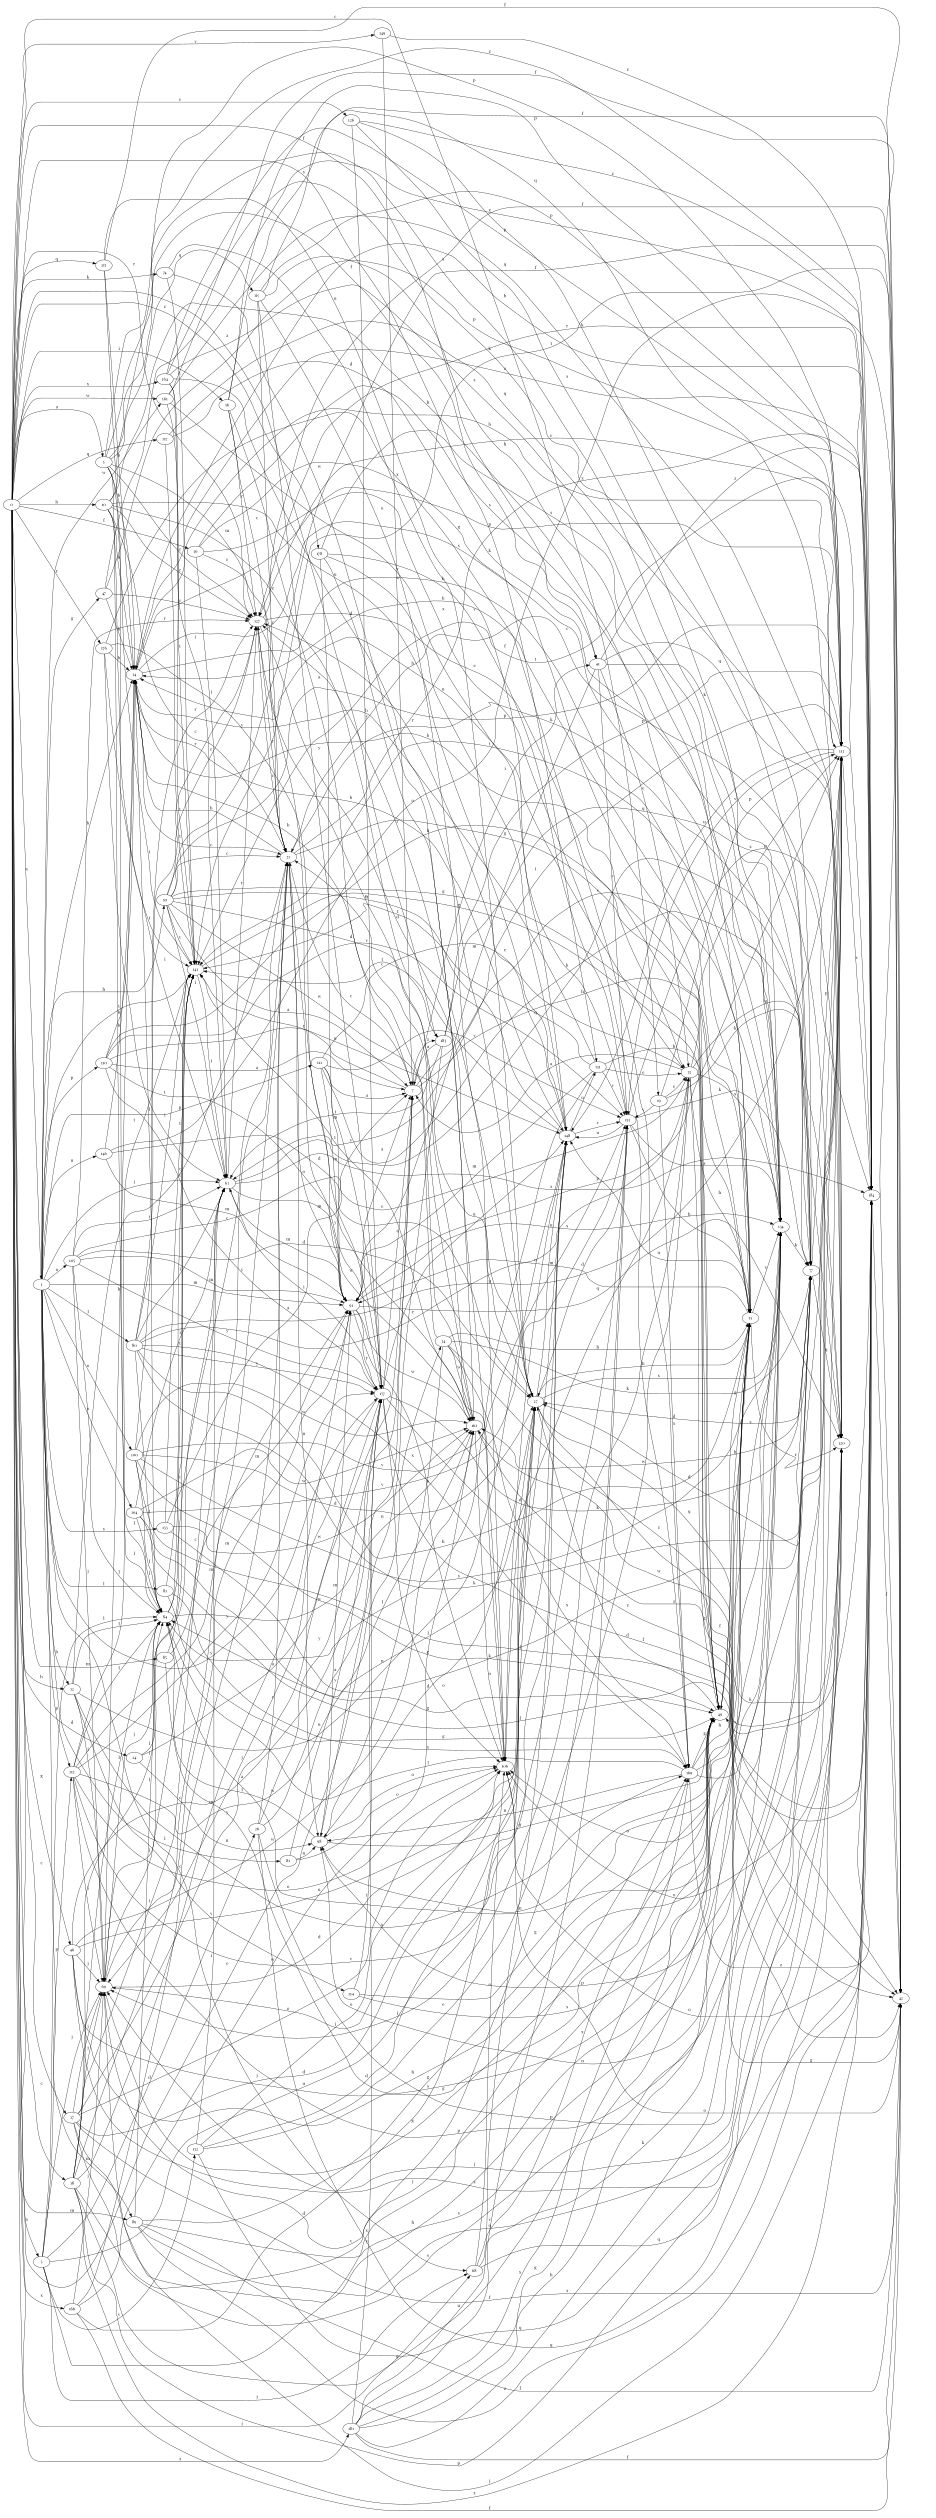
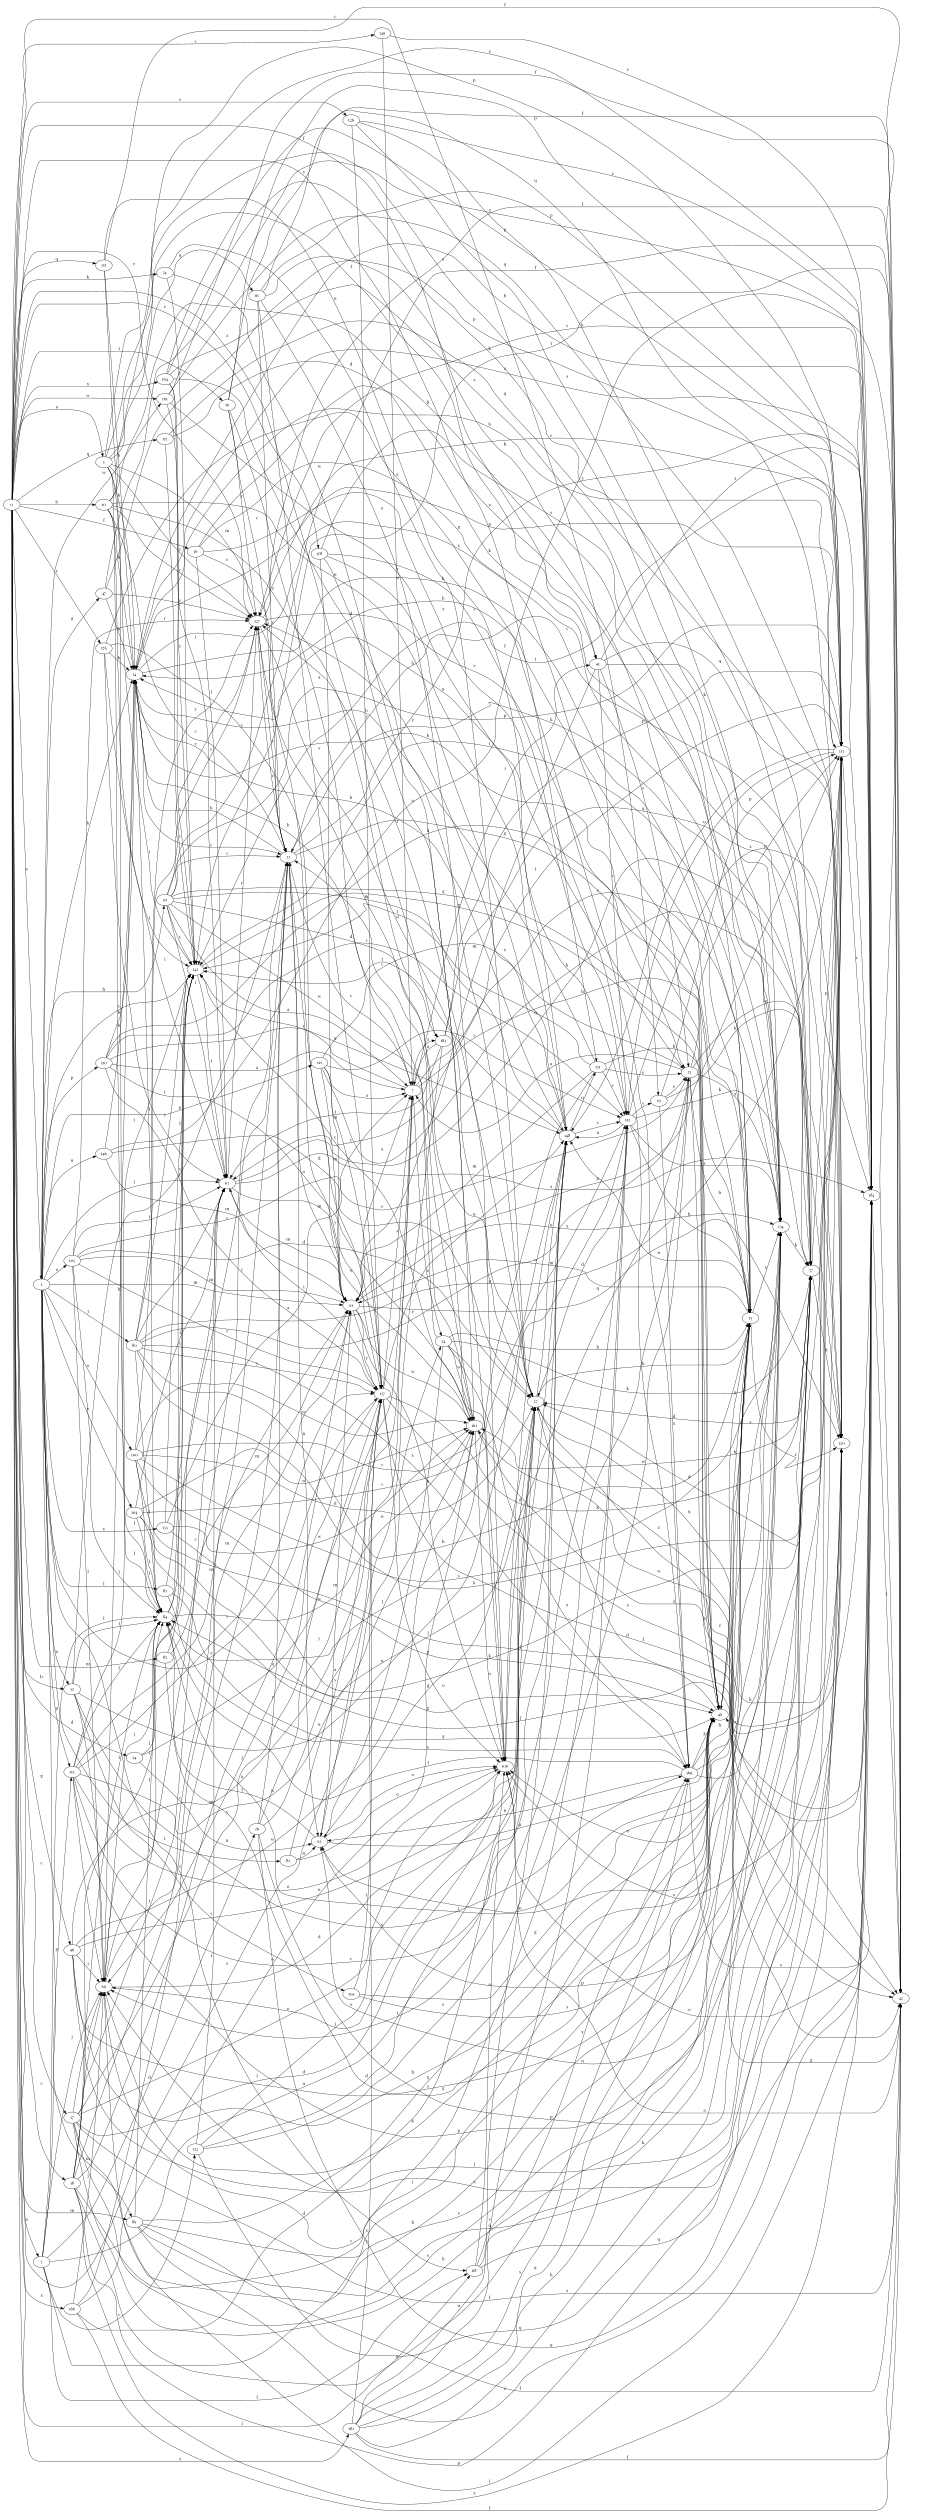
(646, 1111) -> (640, 1109)
none -> (420, 1203)
(721, 1378) -> none
(319, 1842) -> (319, 1842)
none -> (681, 2089)
